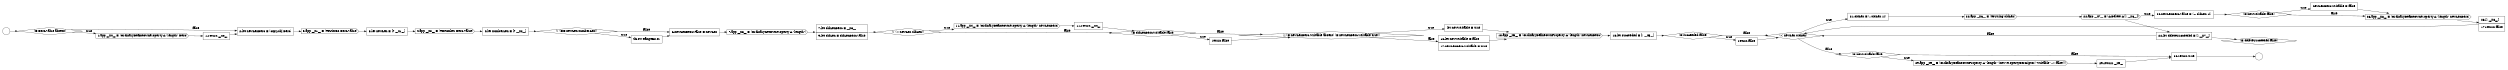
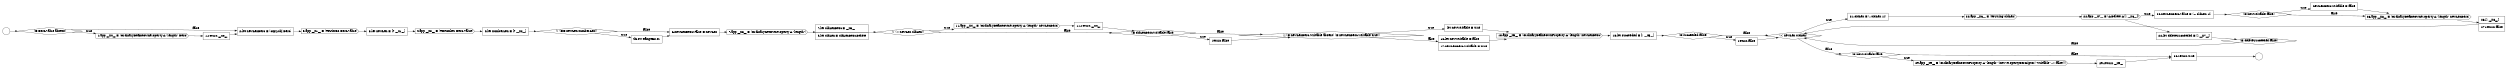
(2492, 27) -> (2492, 27)
(842, 36) -> (842, 36)
(1990, 36) -> (2023, 45)
